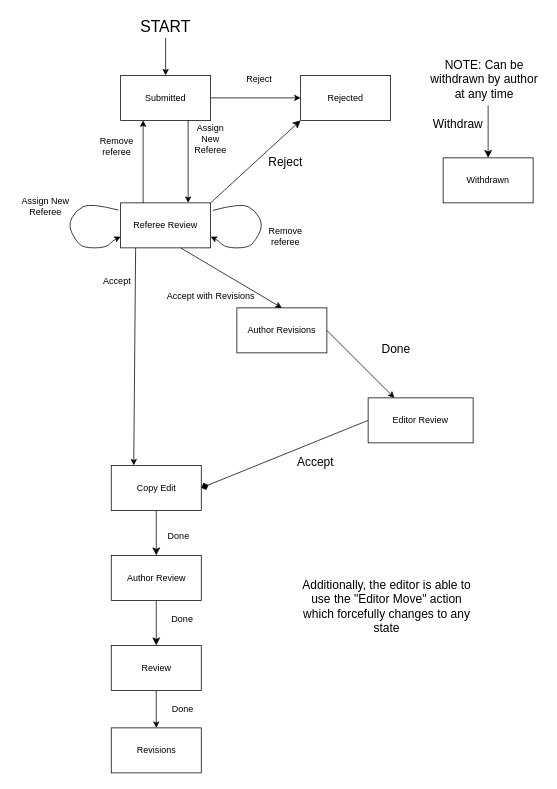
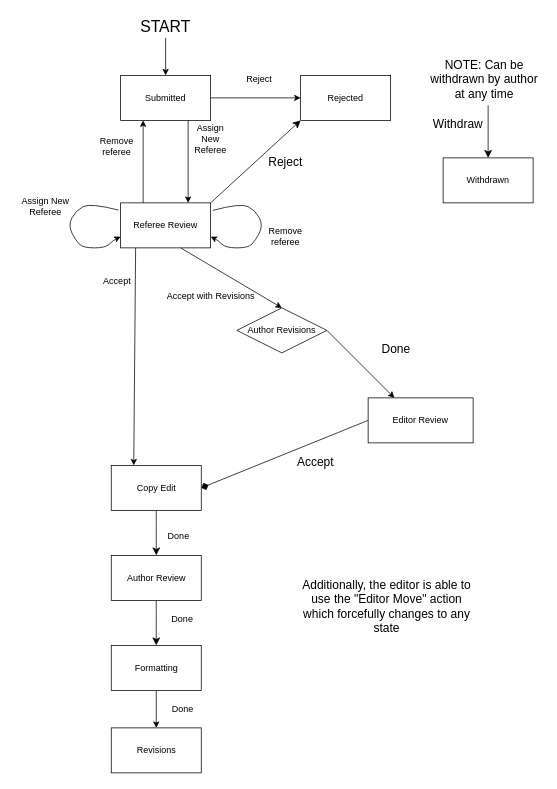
(282, 330) -> (282, 330)
(156, 668) -> (156, 668)
